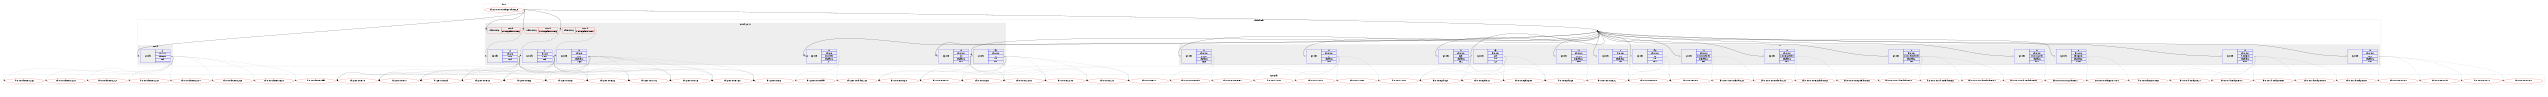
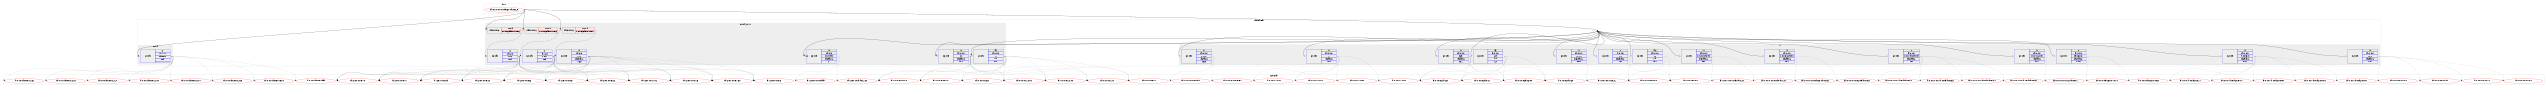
(899, 81) -> (899, 81)
(1815, 81) -> (1815, 81)
(2107, 81) -> (2107, 81)
